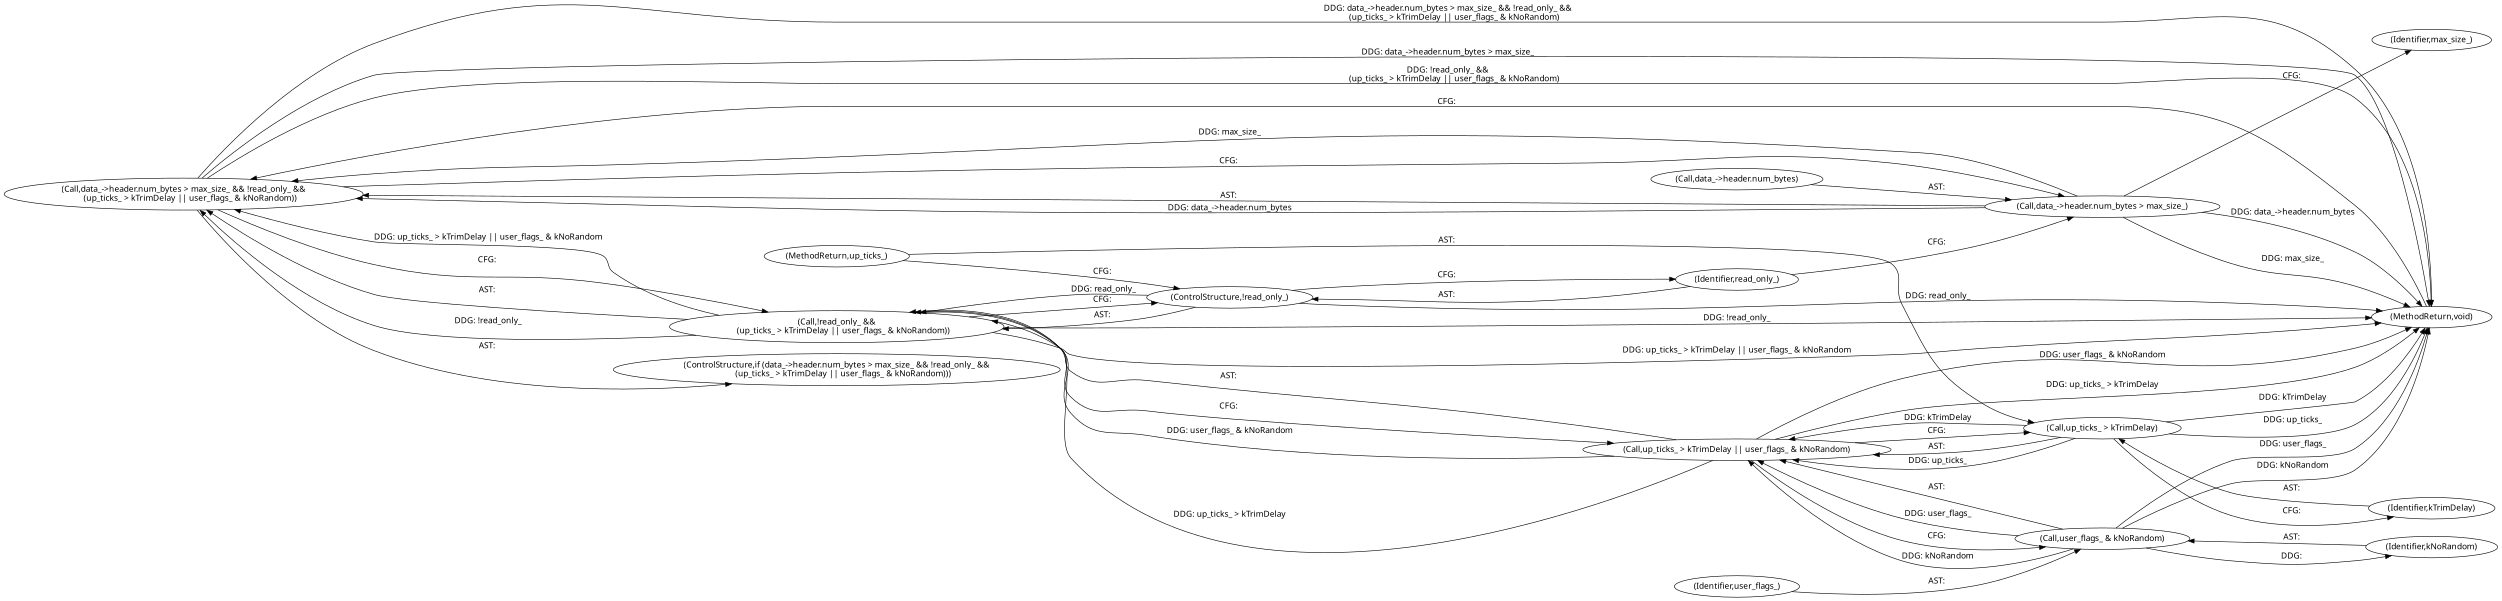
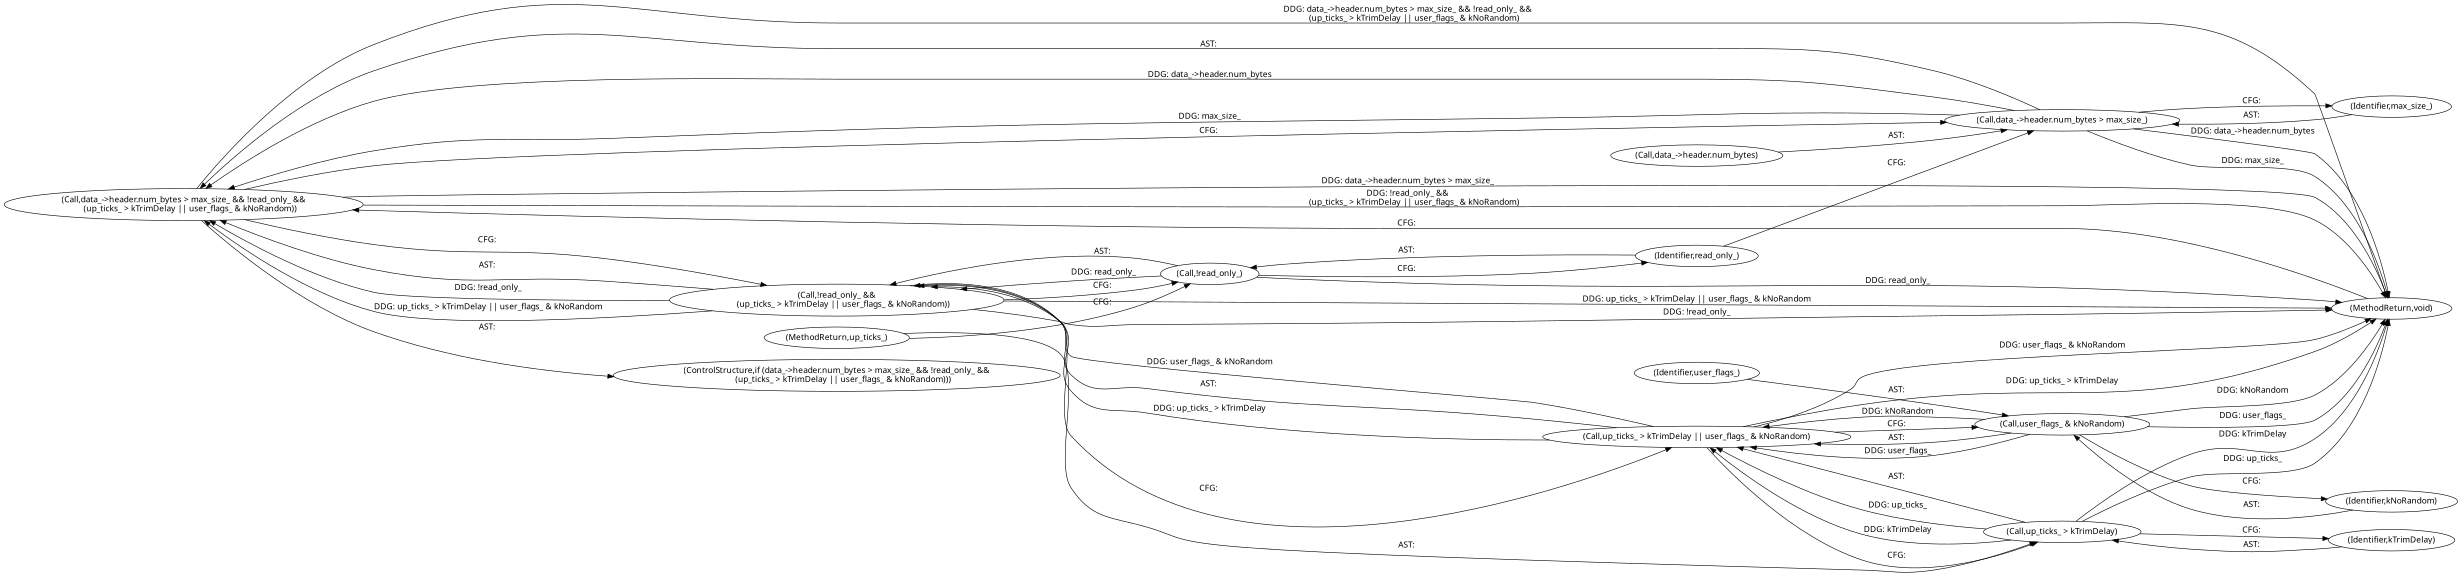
none -> (2265, 123)
(1230, 297) -> (1210, 274)
(2293, 556) -> (2253, 481)
